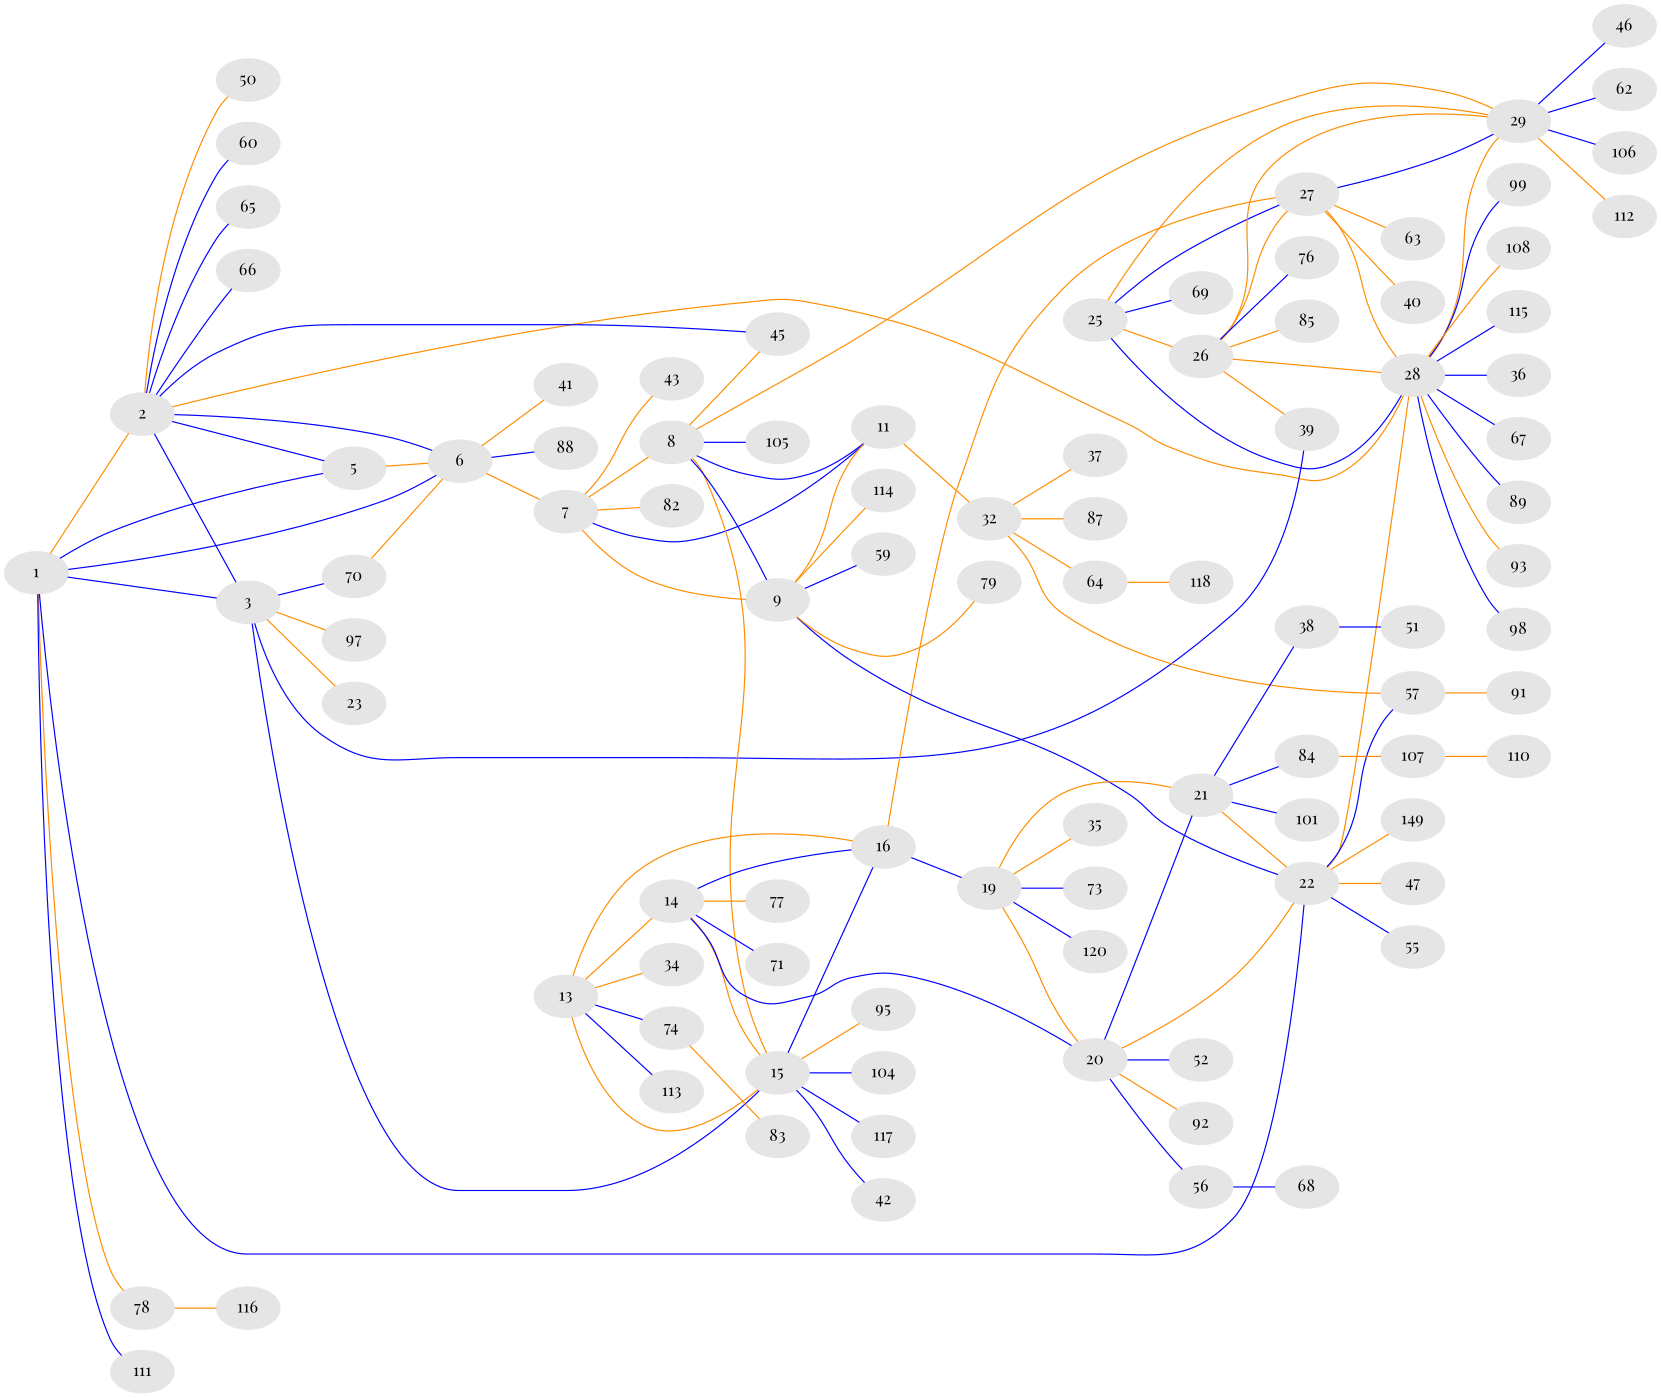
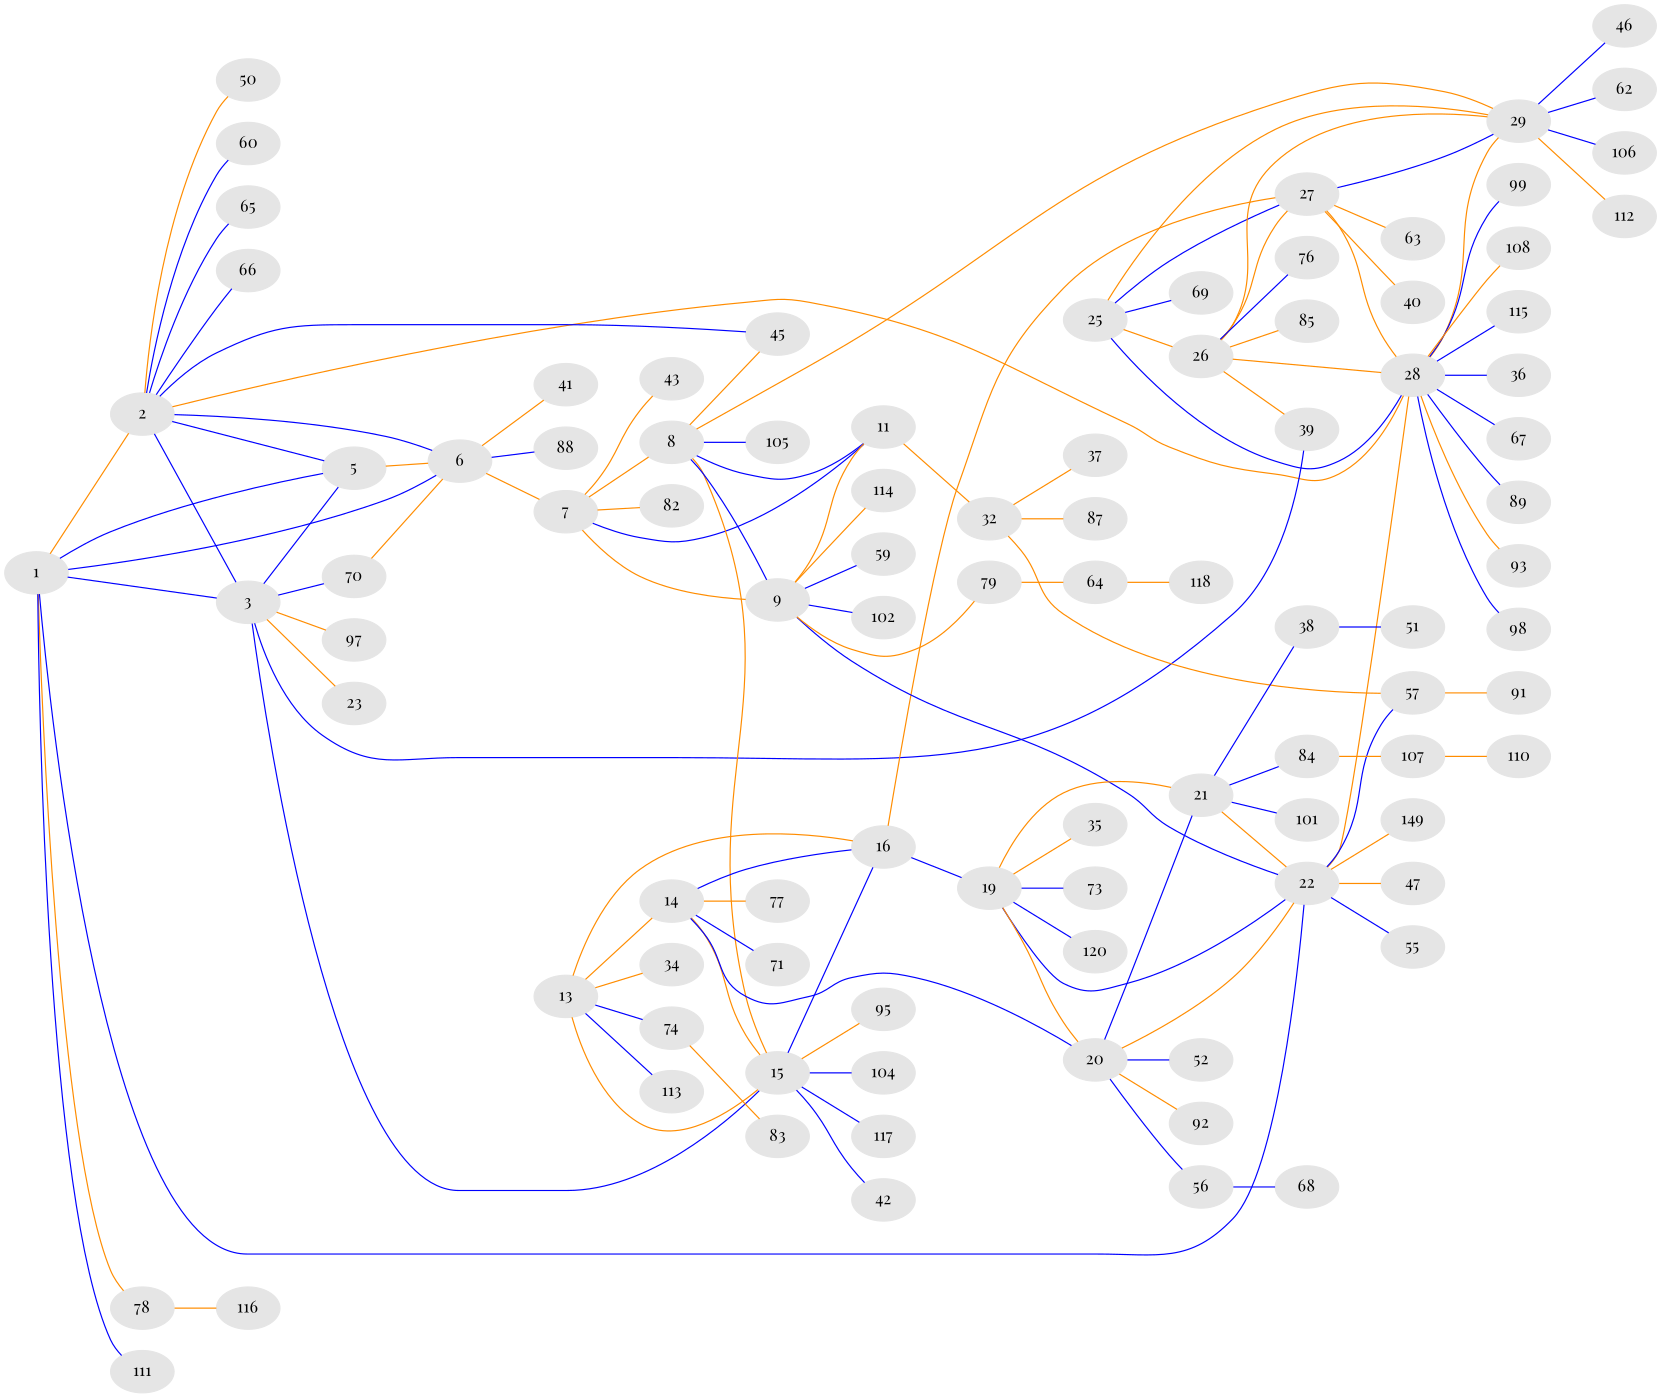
none -> (301, 535)
(1042, 551) -> (1047, 582)
none -> (883, 618)
none -> (1143, 978)
